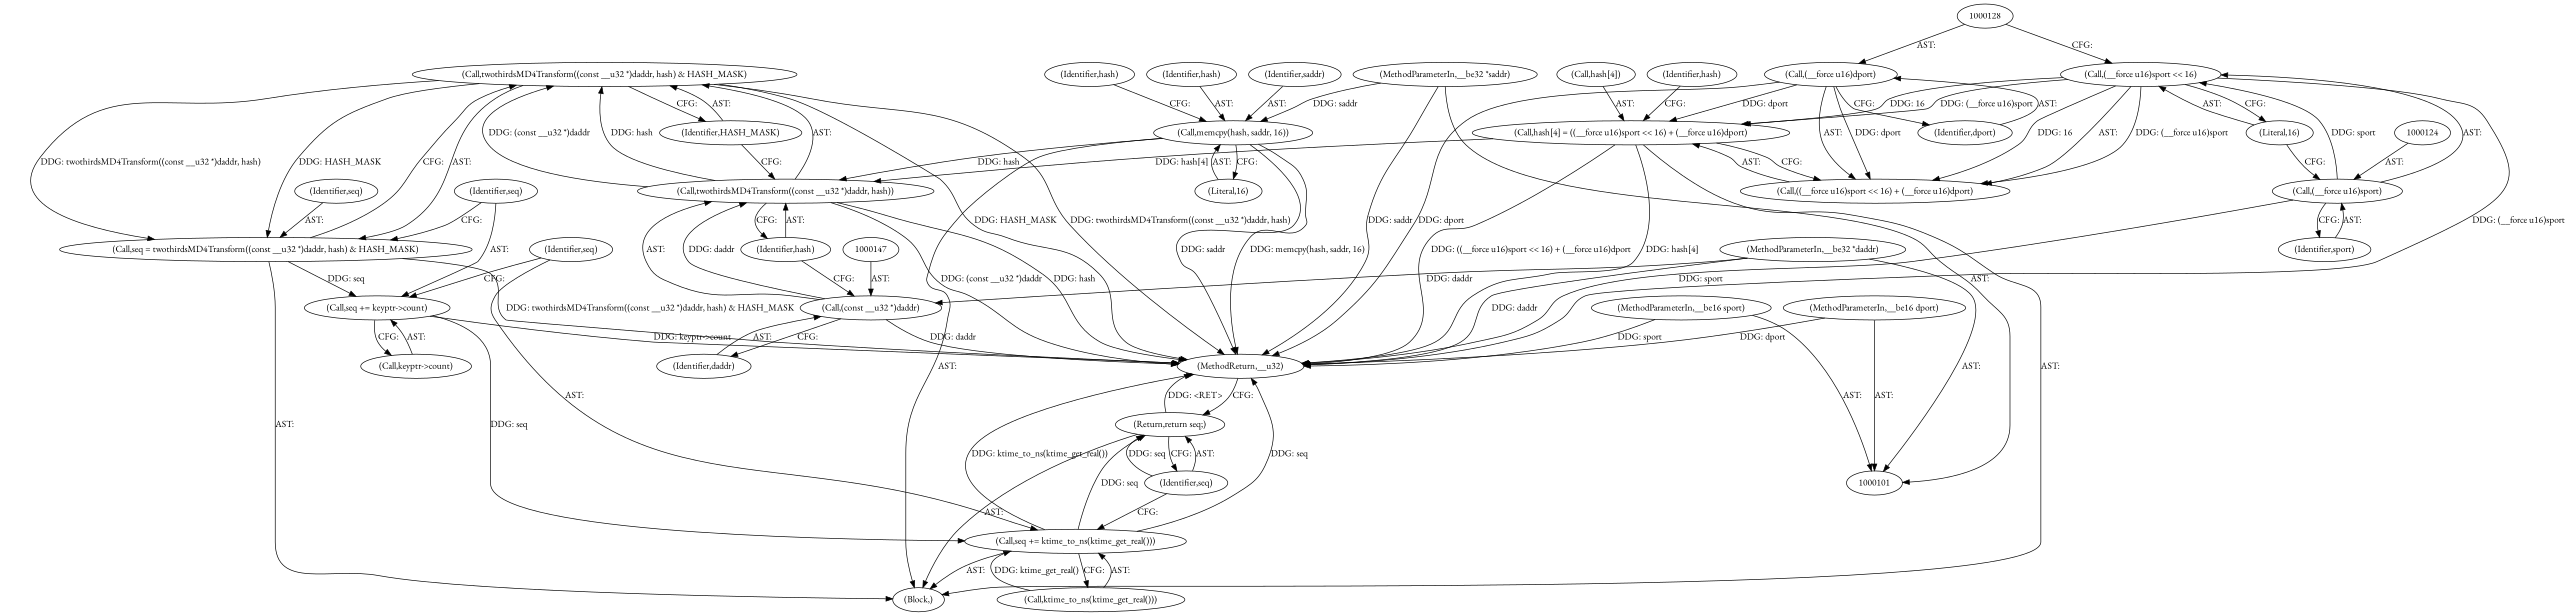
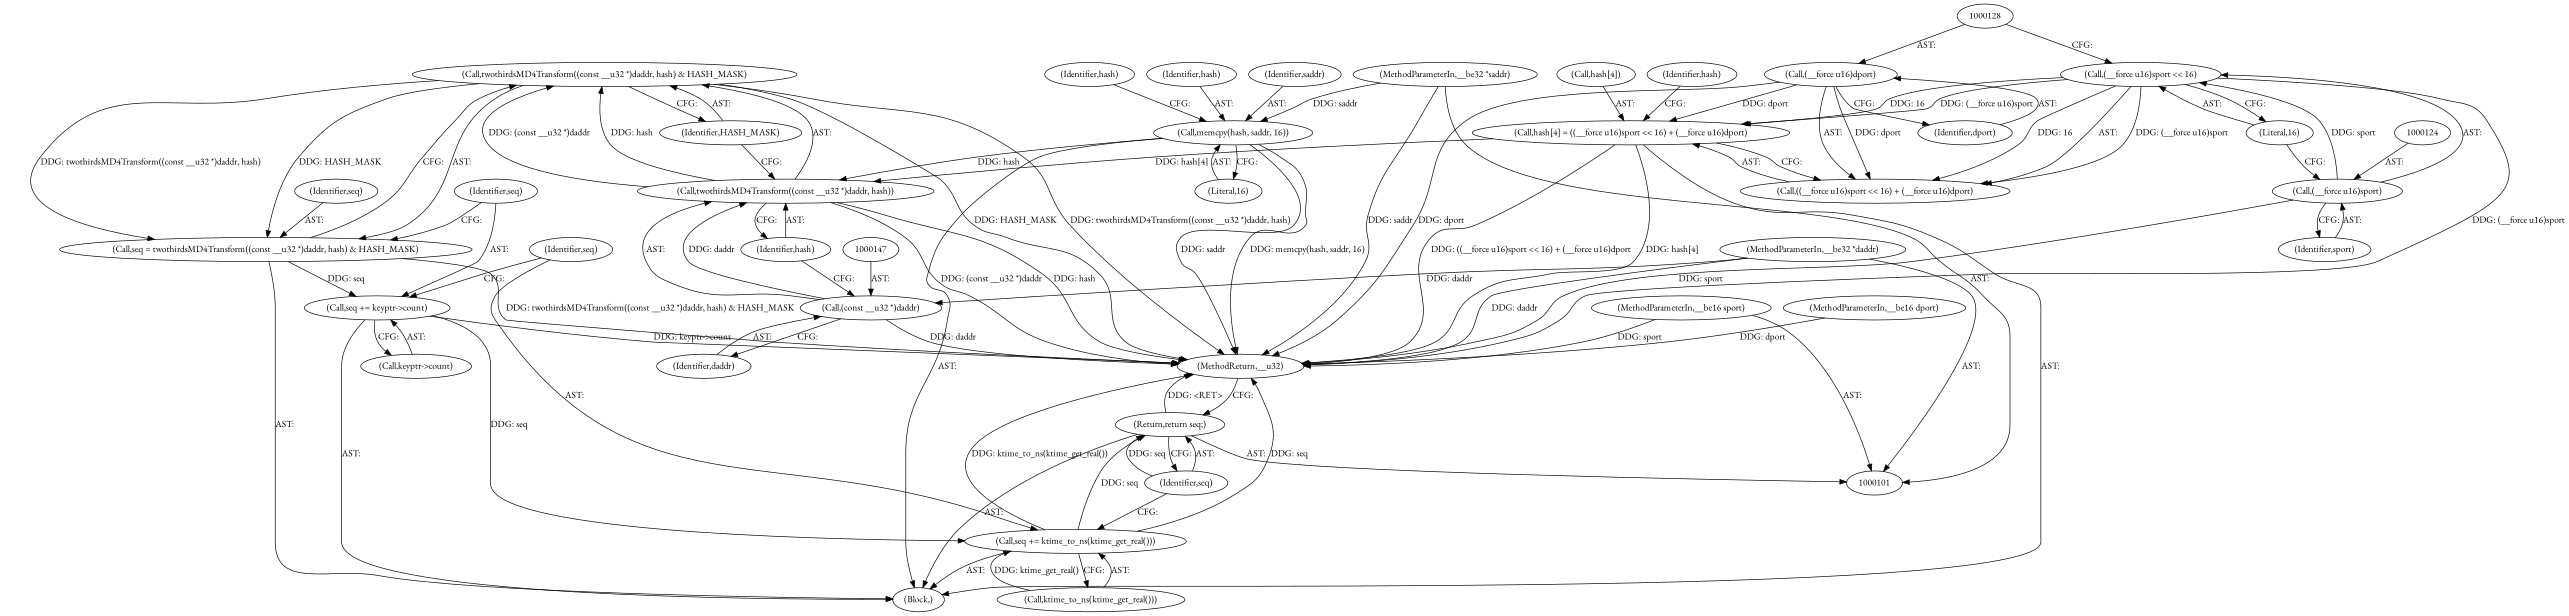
(1875, 392) -> (1513, 474)
none -> (436, 578)
